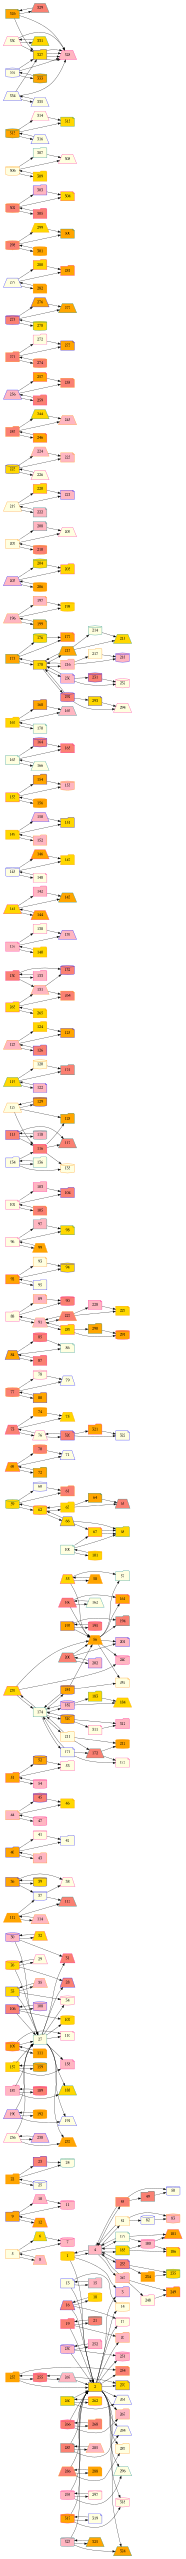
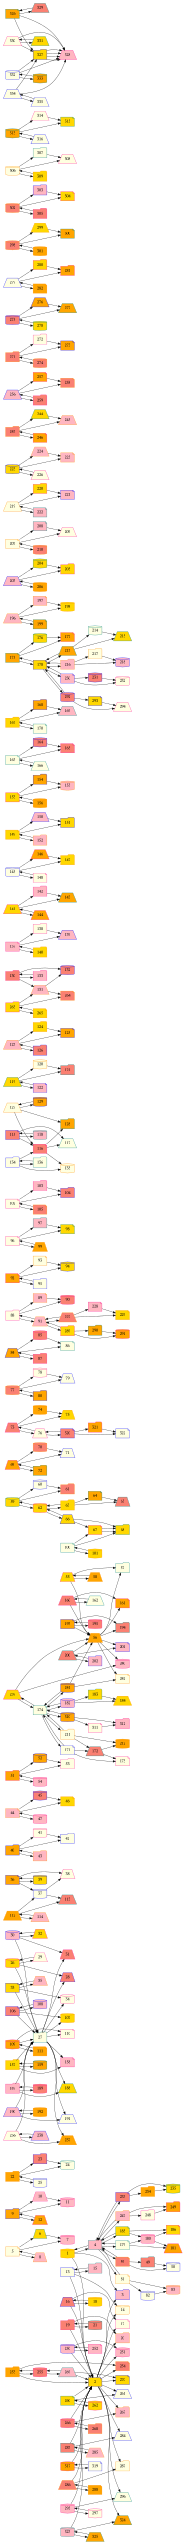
(68, 1143) -> (68, 1143)
(123, 2322) -> (123, 2324)
(123, 2502) -> none
